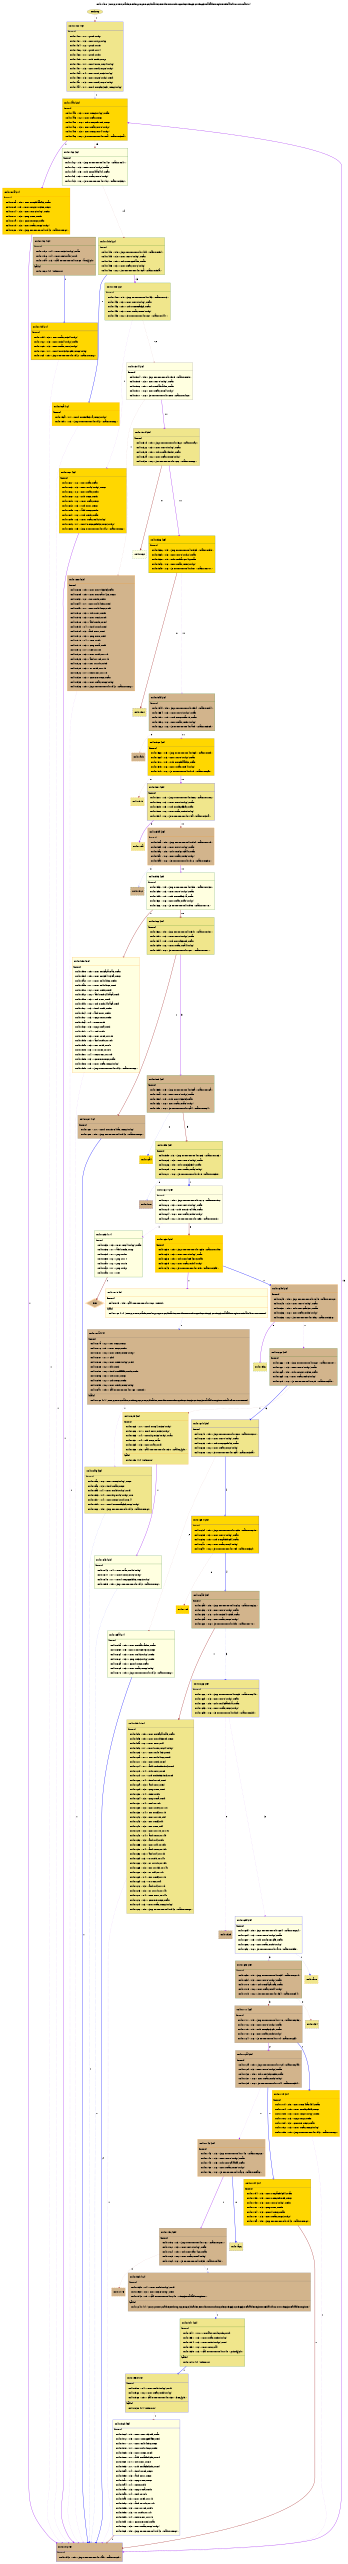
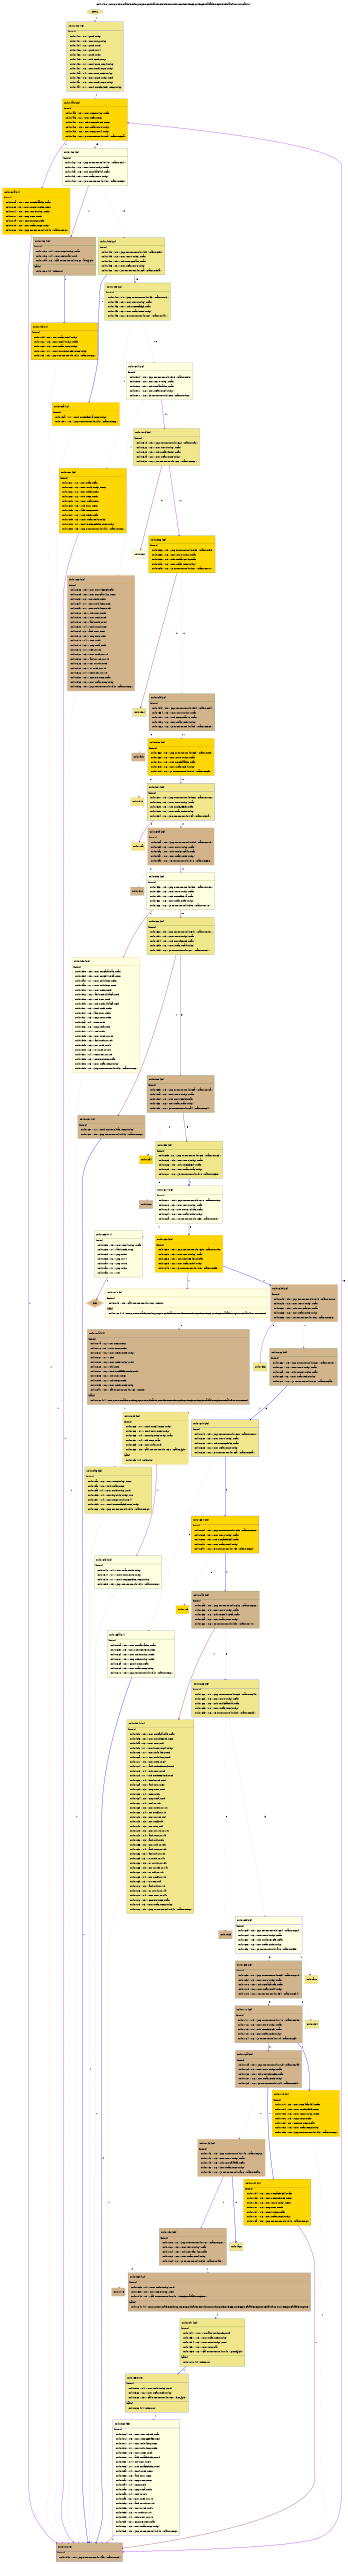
(95, 12) -> (95, 12)
none -> (80, 210)
